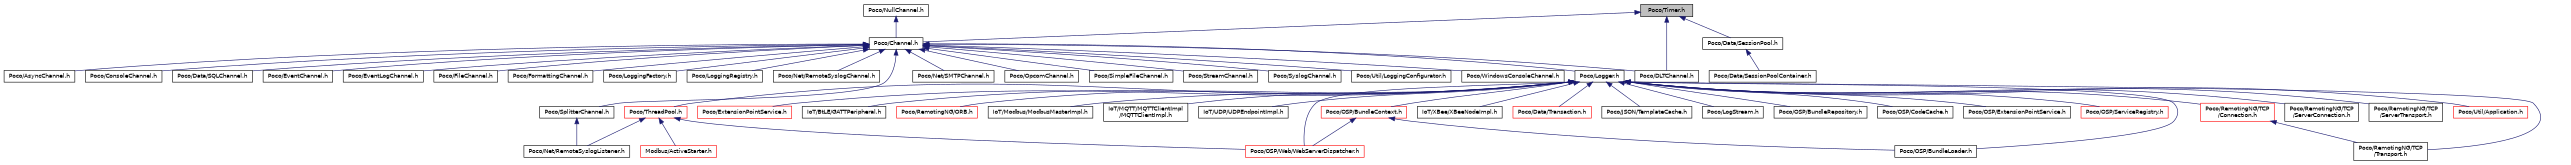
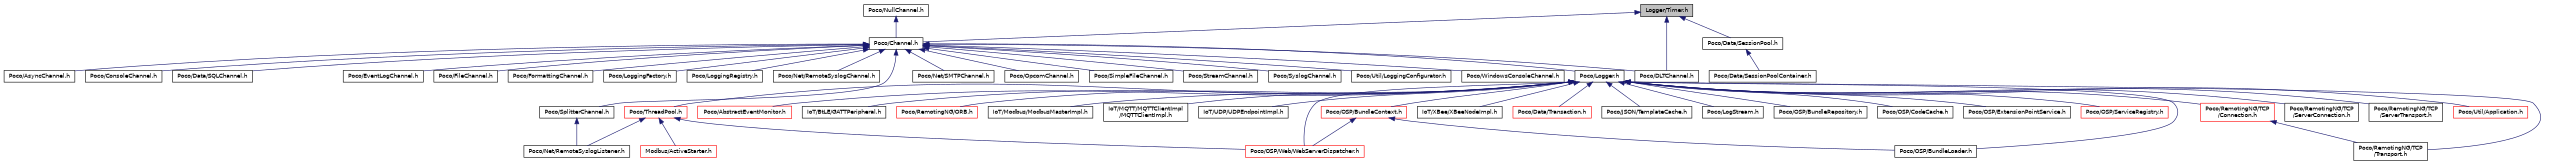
(1667, 11) -> (1667, 11)
(298, 76) -> none
(745, 112) -> (745, 112)
